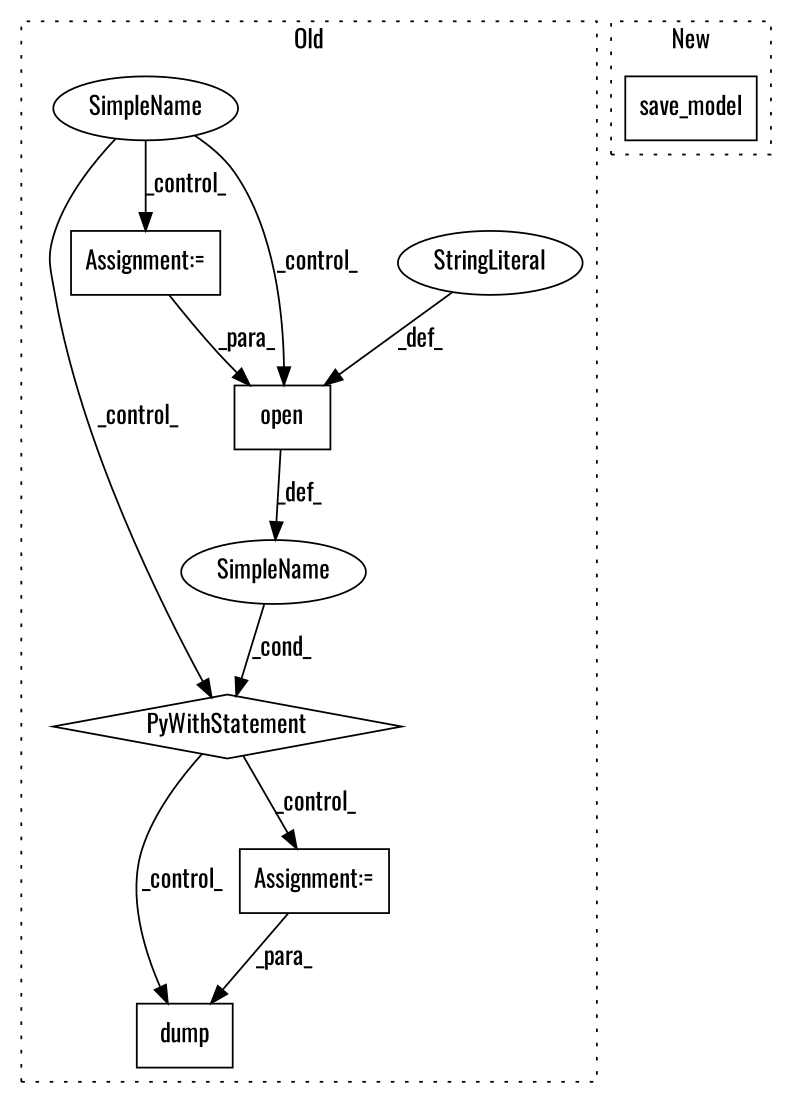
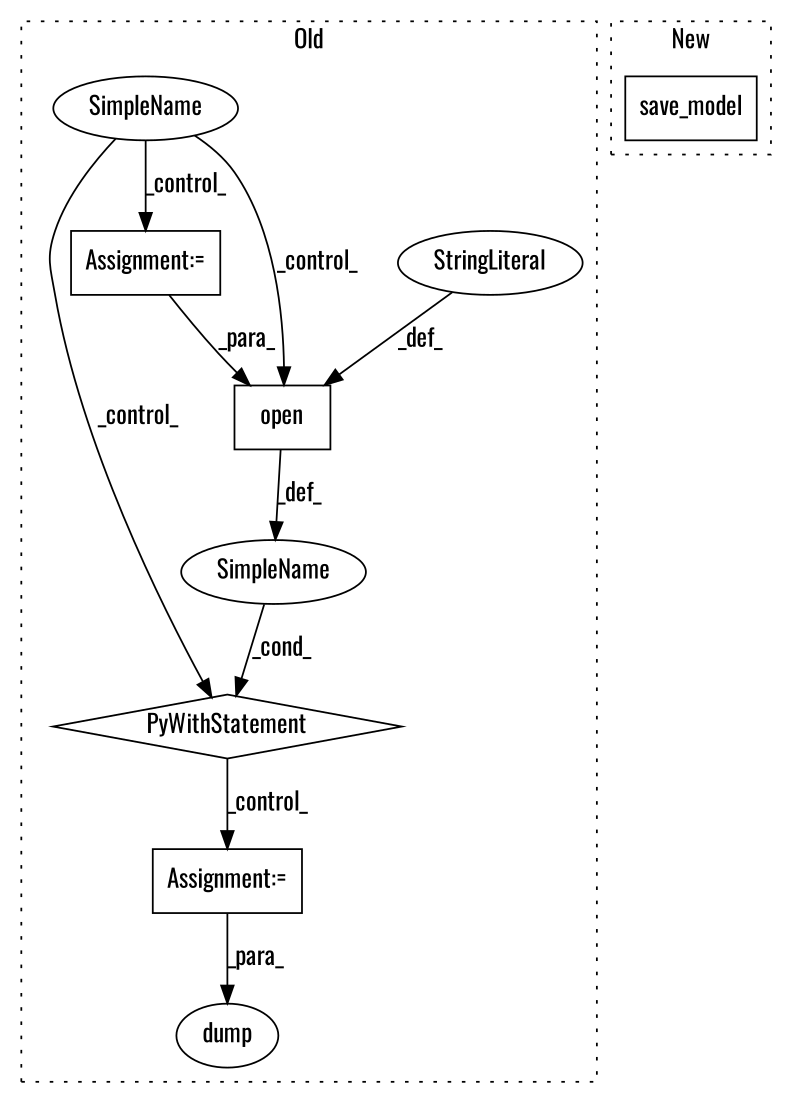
(139, 863) -> none
(185, 1036) -> (227, 1036)
